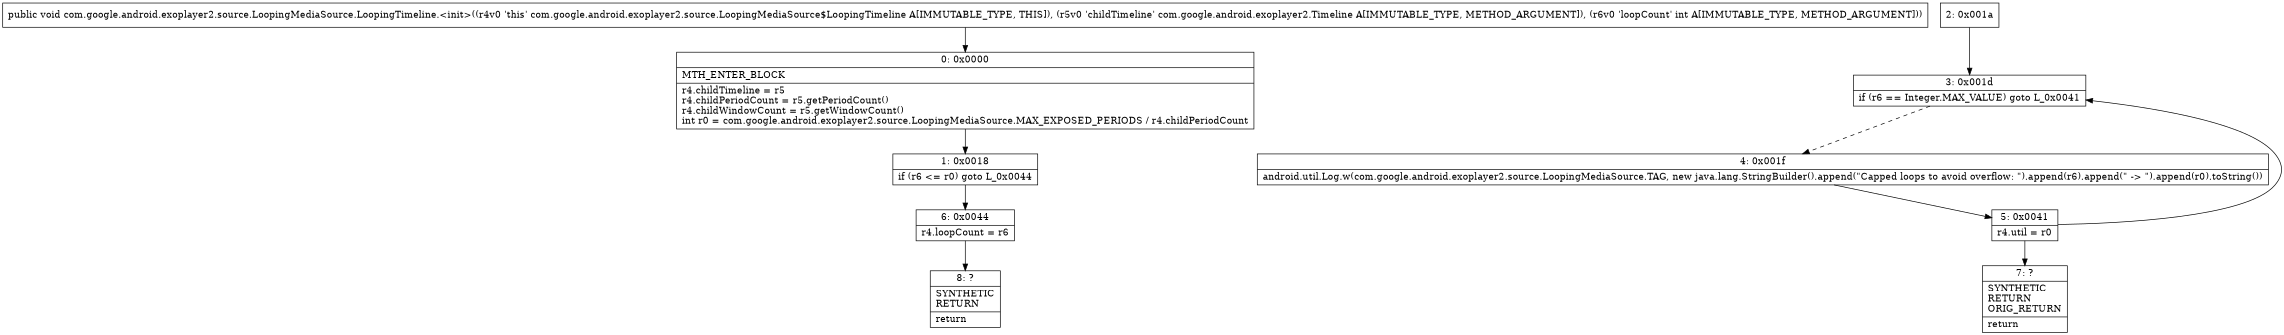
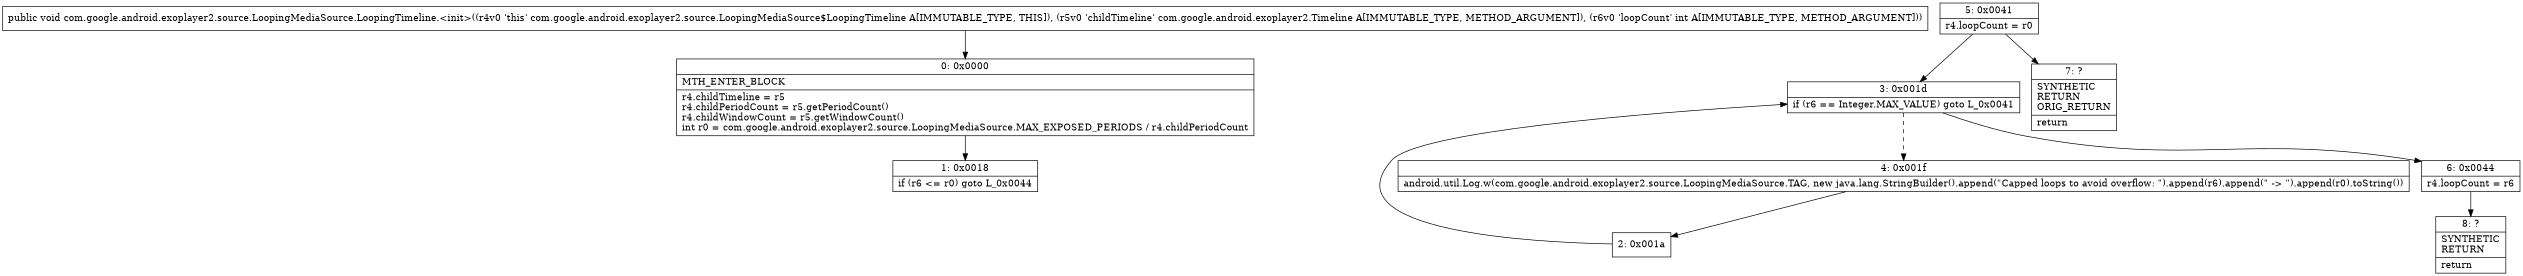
(965, 194) -> (2177, 150)
(1910, 201) -> (1762, 213)
(2025, 233) -> (1989, 26)
